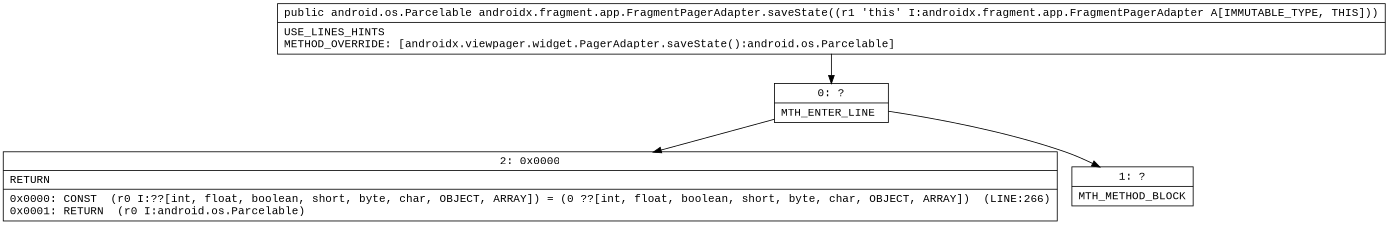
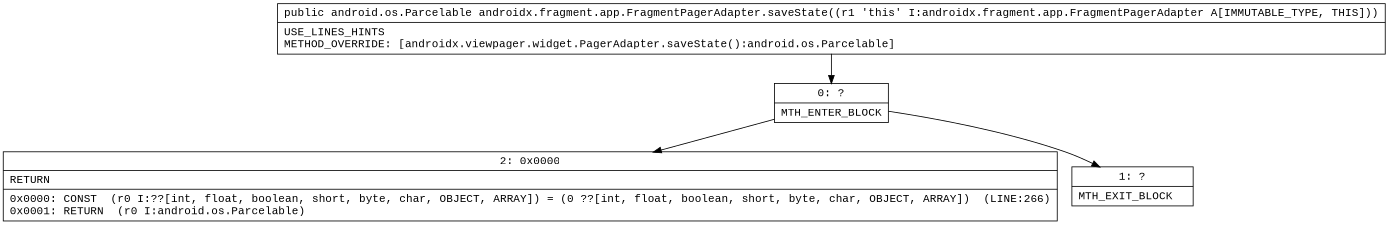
(828, 112) -> (831, 112)
(1133, 196) -> (1126, 196)
